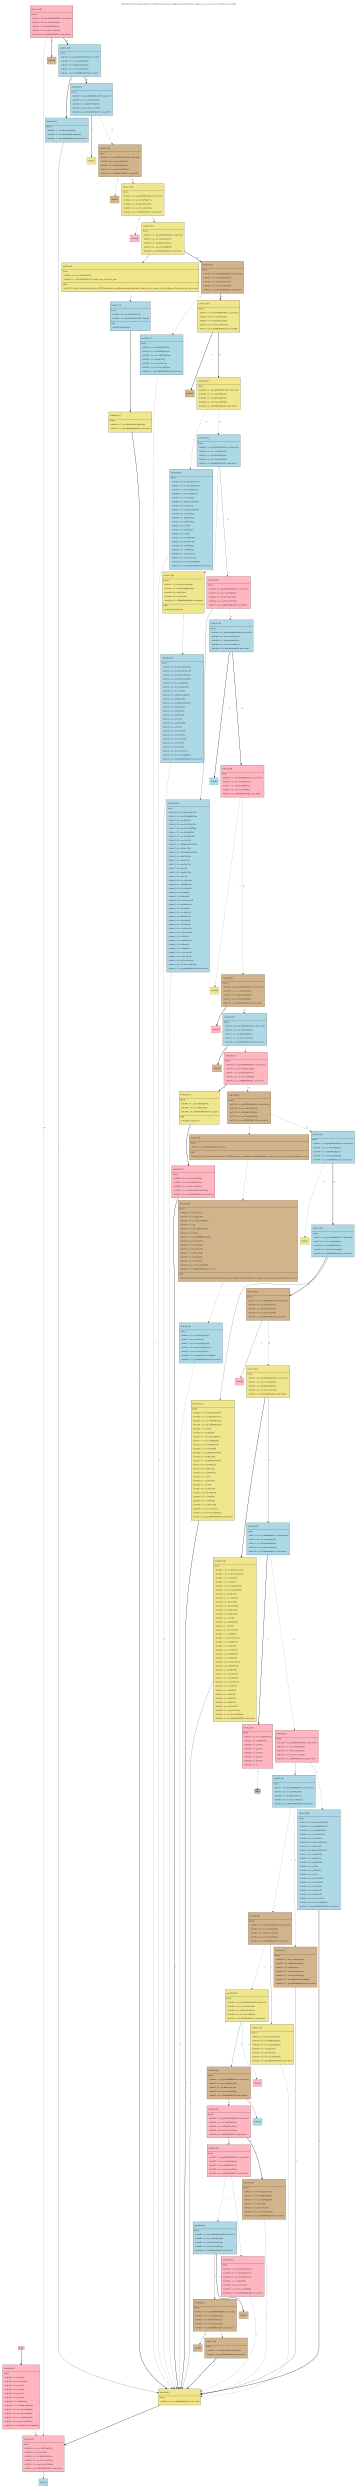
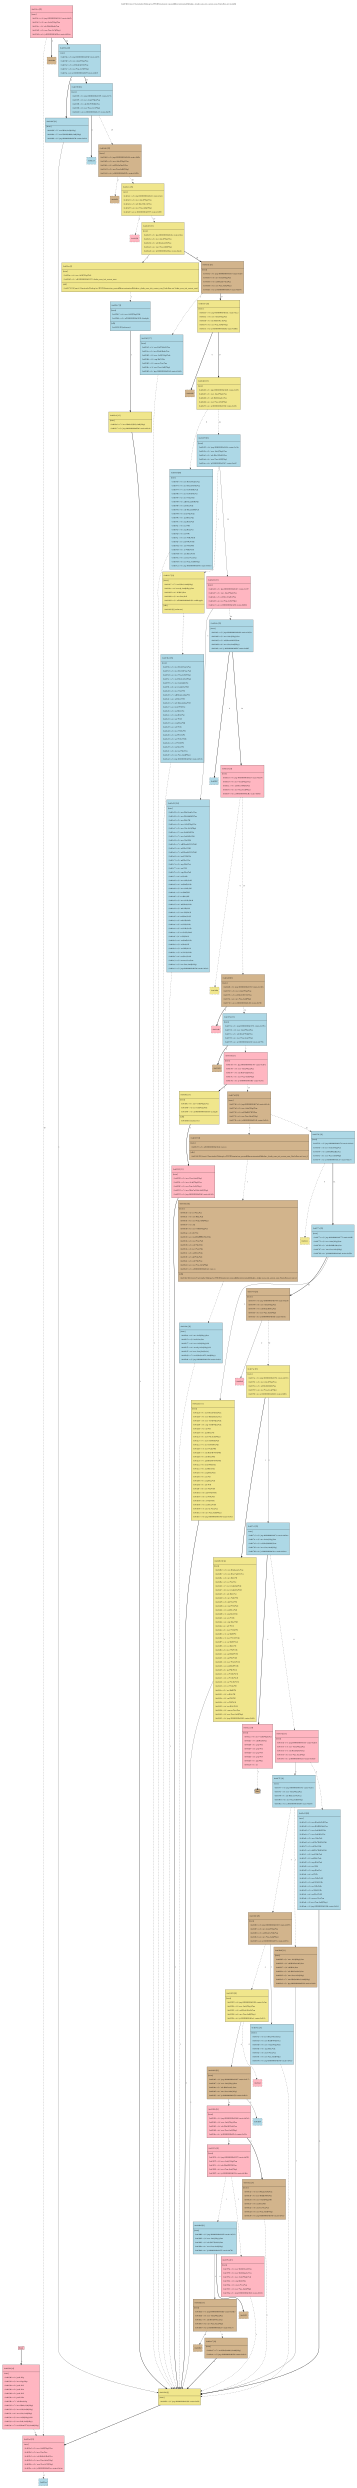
(91, 161) -> (91, 161)
(272, 2044) -> (272, 2044)
